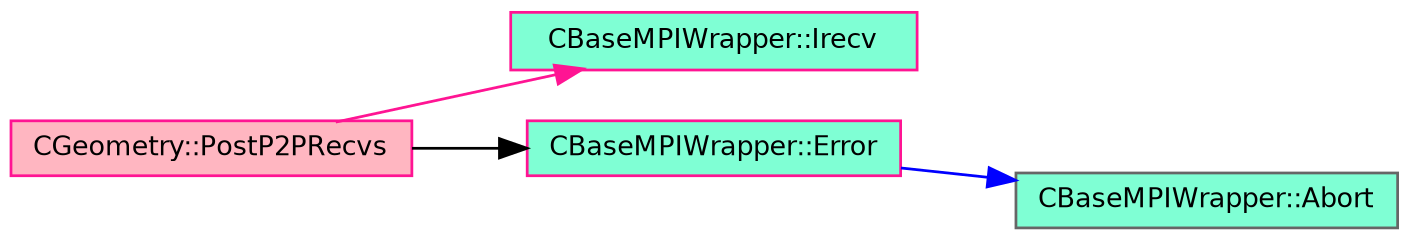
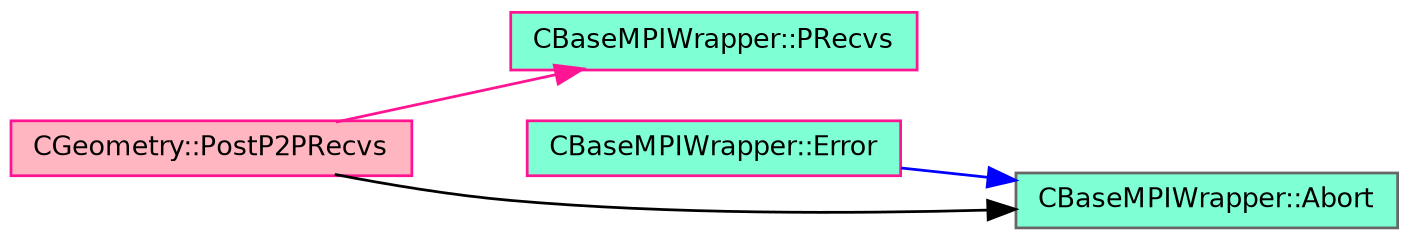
(714, 41) -> (714, 41)
(456, 148) -> (660, 209)
